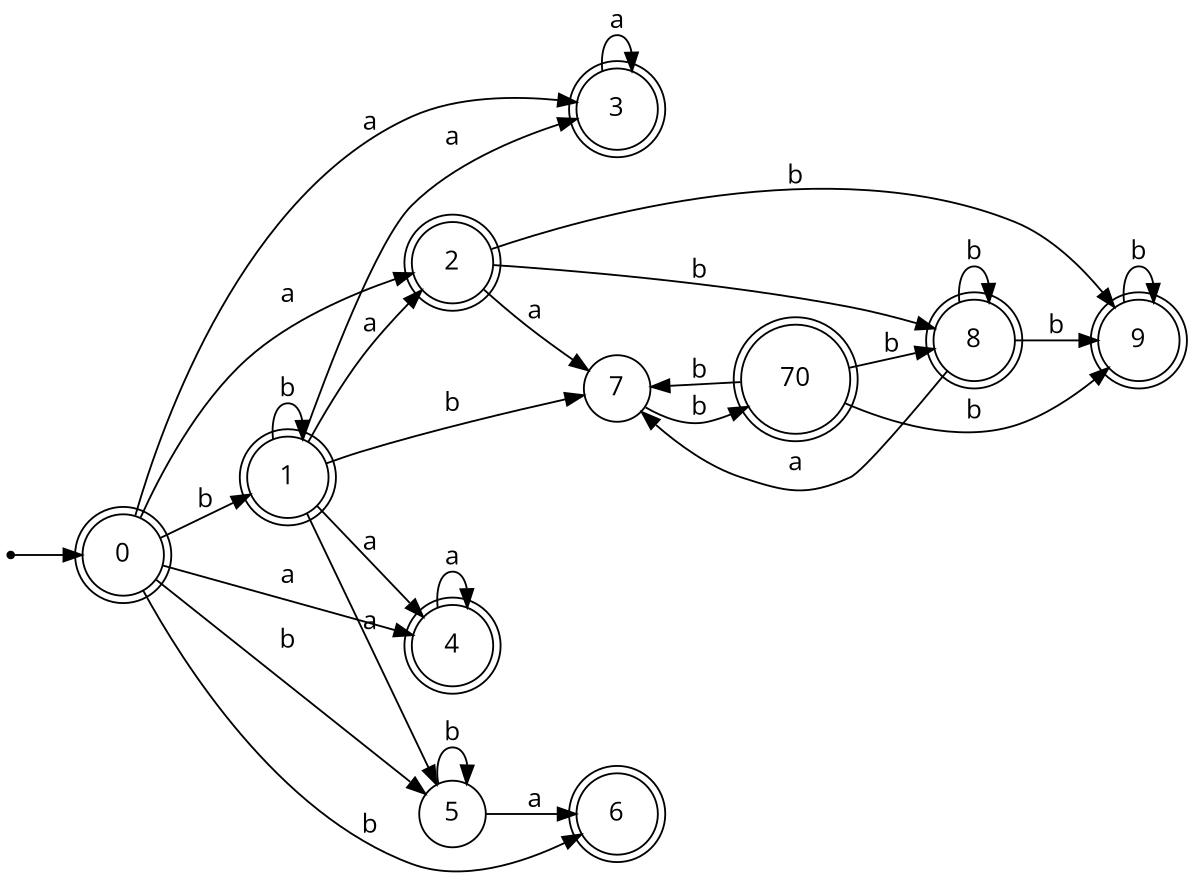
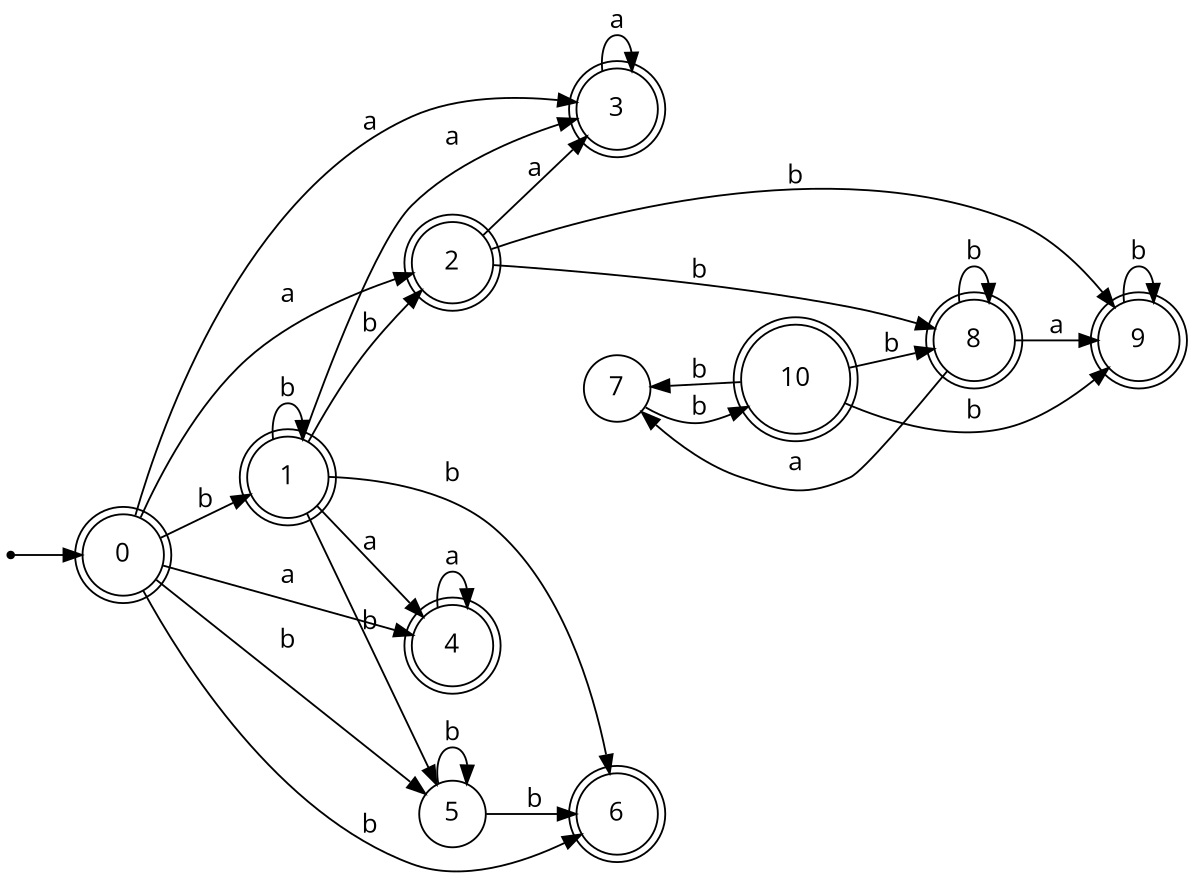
(370, 325) -> (370, 325)
(527, 326) -> (528, 192)
(1057, 327) -> (1057, 327)
(796, 379) -> (796, 379)
(445, 428) -> (522, 557)
(370, 623) -> (370, 623)
(535, 800) -> (535, 800)
